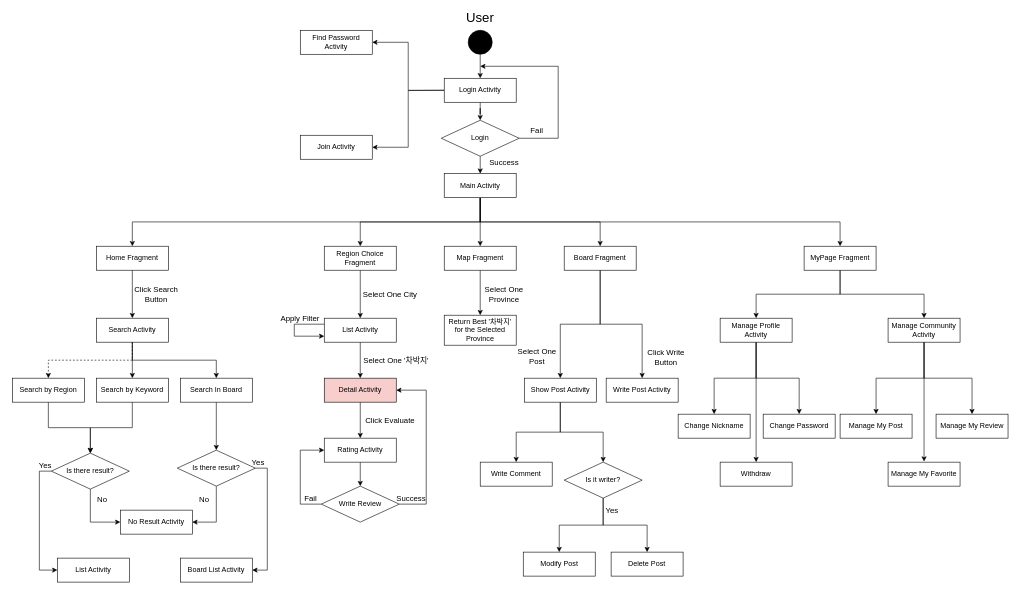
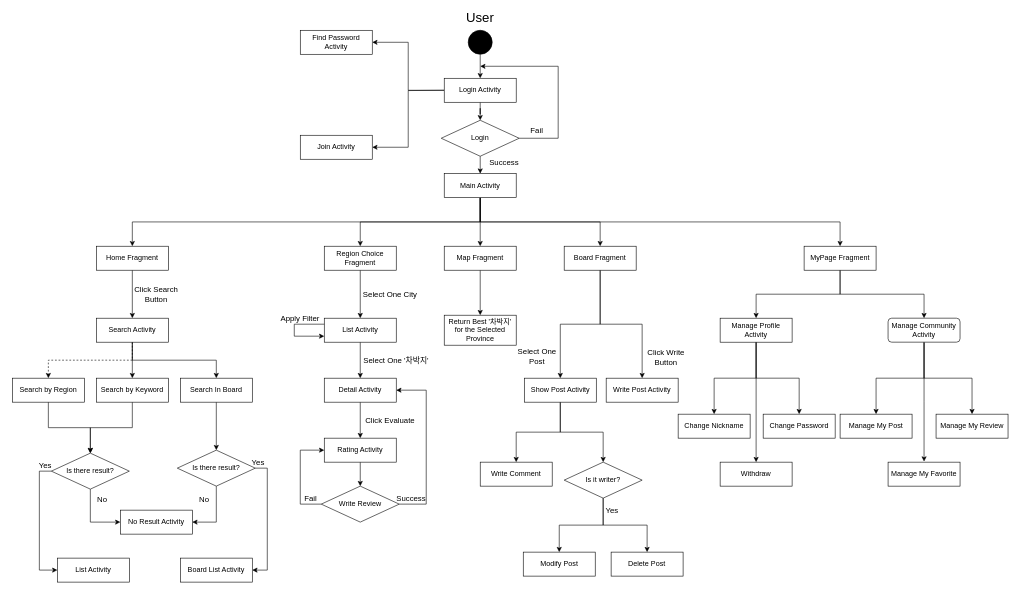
(504, 294) -> none
(924, 330) -> (924, 330)
(360, 390) -> (360, 390)
